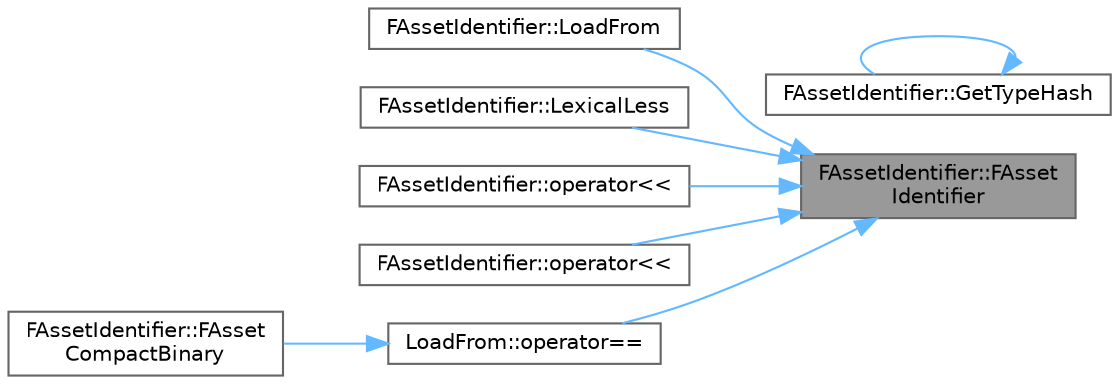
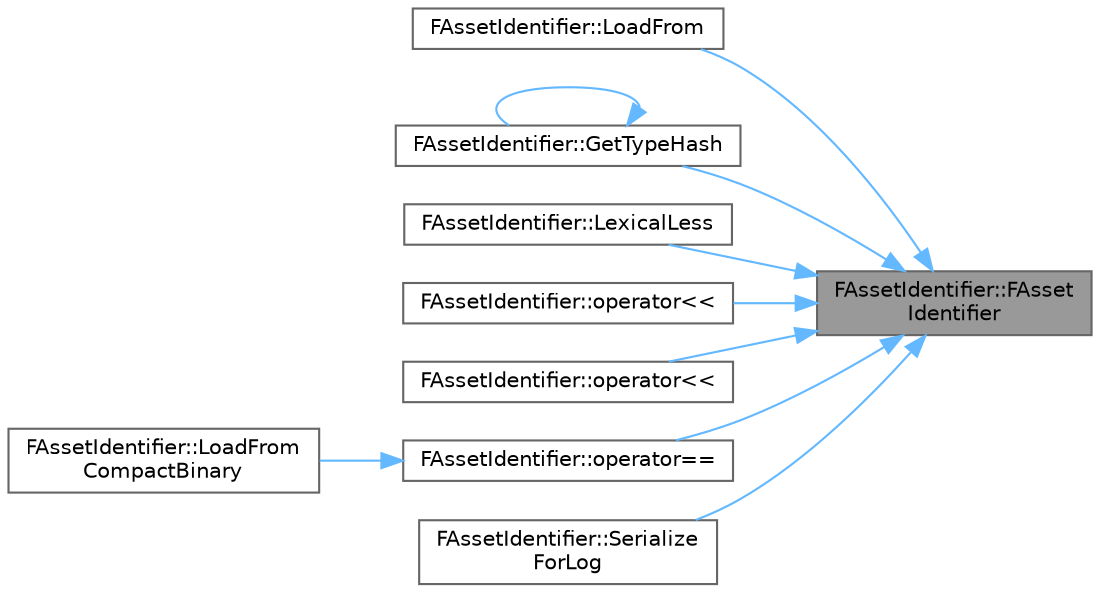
none -> (788, 205)
(146, 344) -> (164, 461)
(524, 344) -> (568, 461)
none -> (568, 552)
